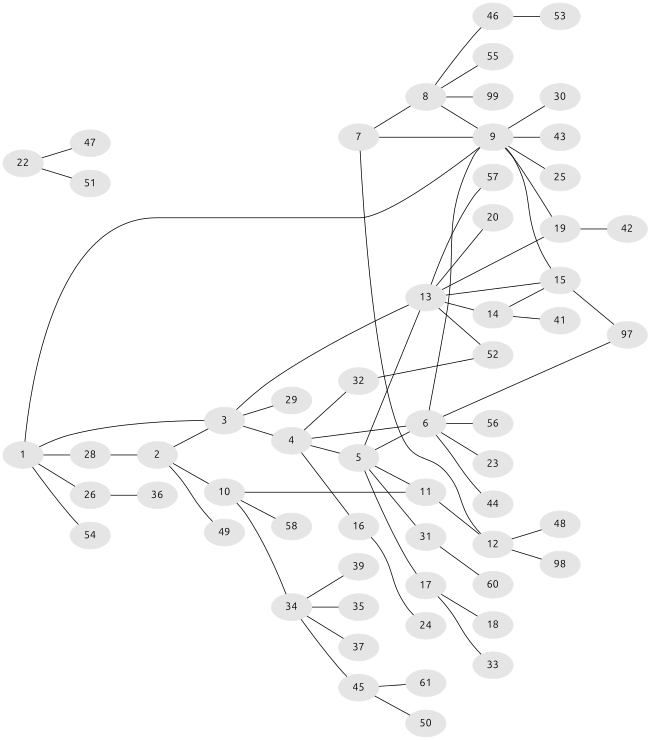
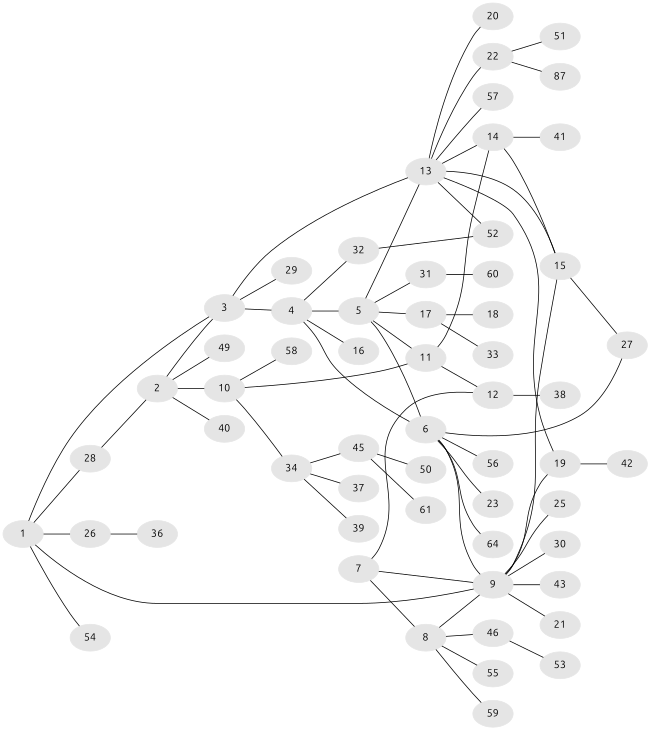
(493, 97) -> (493, 714)
none -> (453, 111)
(90, 143) -> (560, 77)
none -> (467, 250)
(627, 335) -> (627, 345)
none -> (224, 429)
(493, 504) -> (493, 544)
(560, 524) -> none
(560, 565) -> (560, 395)
(359, 607) -> none
none -> (560, 625)
(426, 626) -> none
